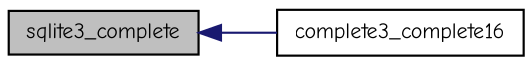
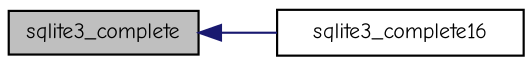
(400, 33) -> (400, 33)
